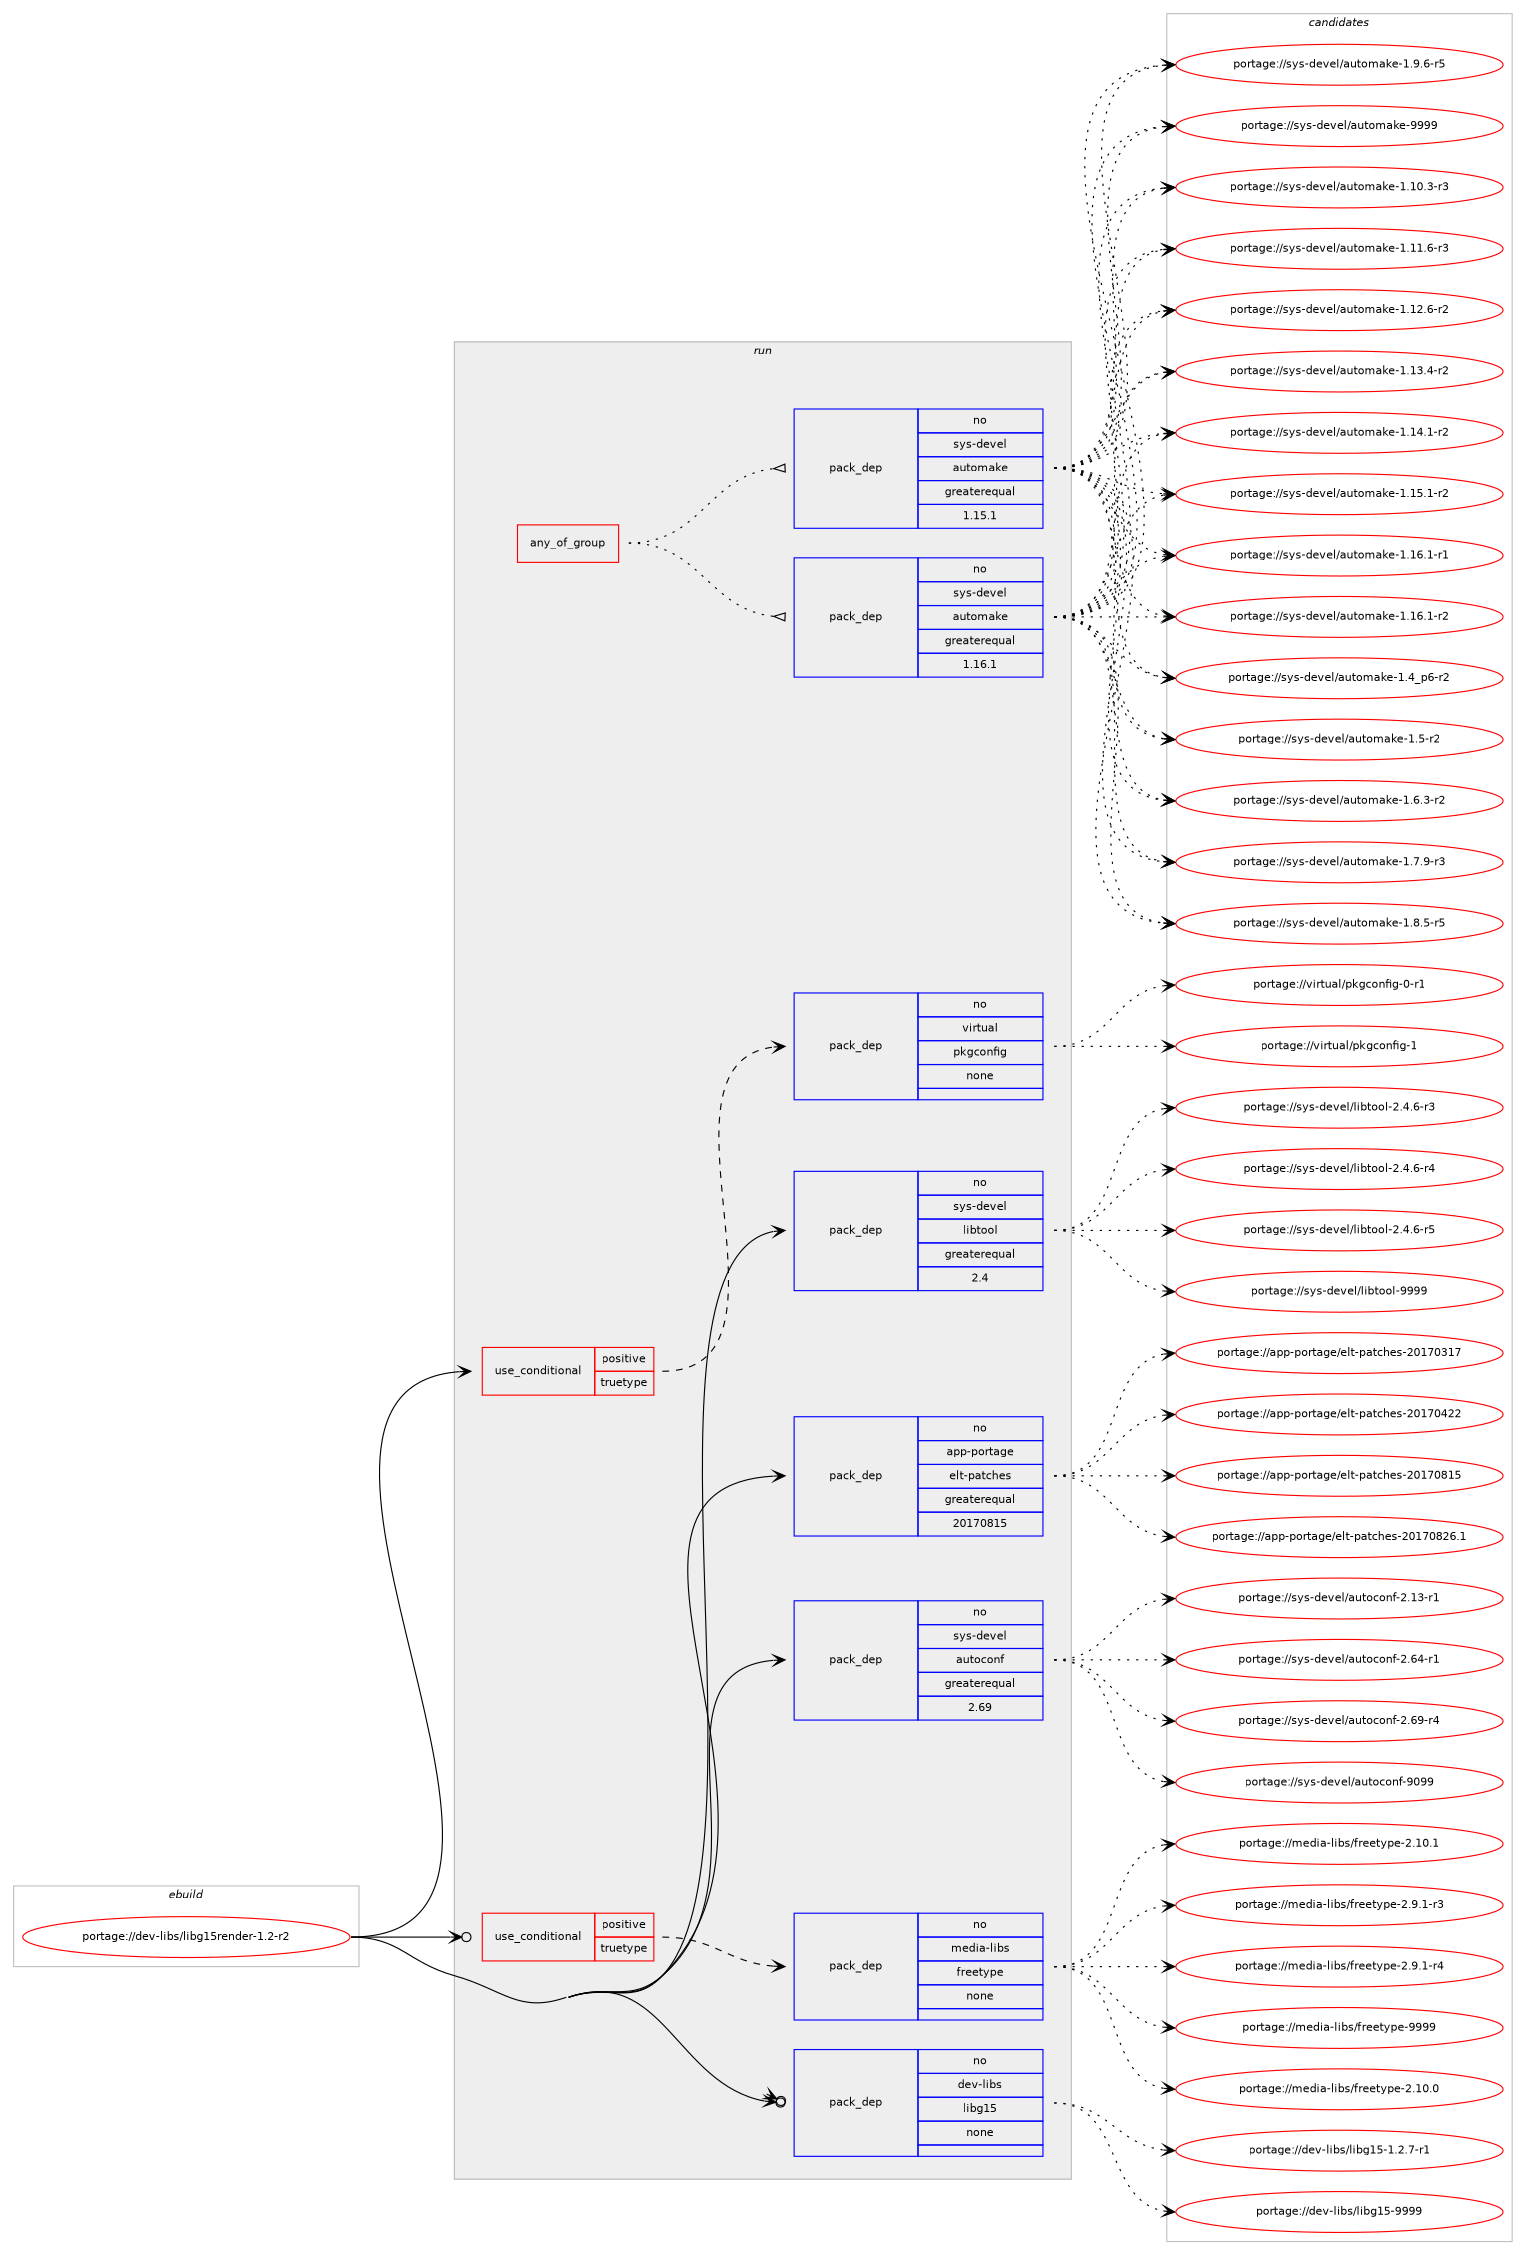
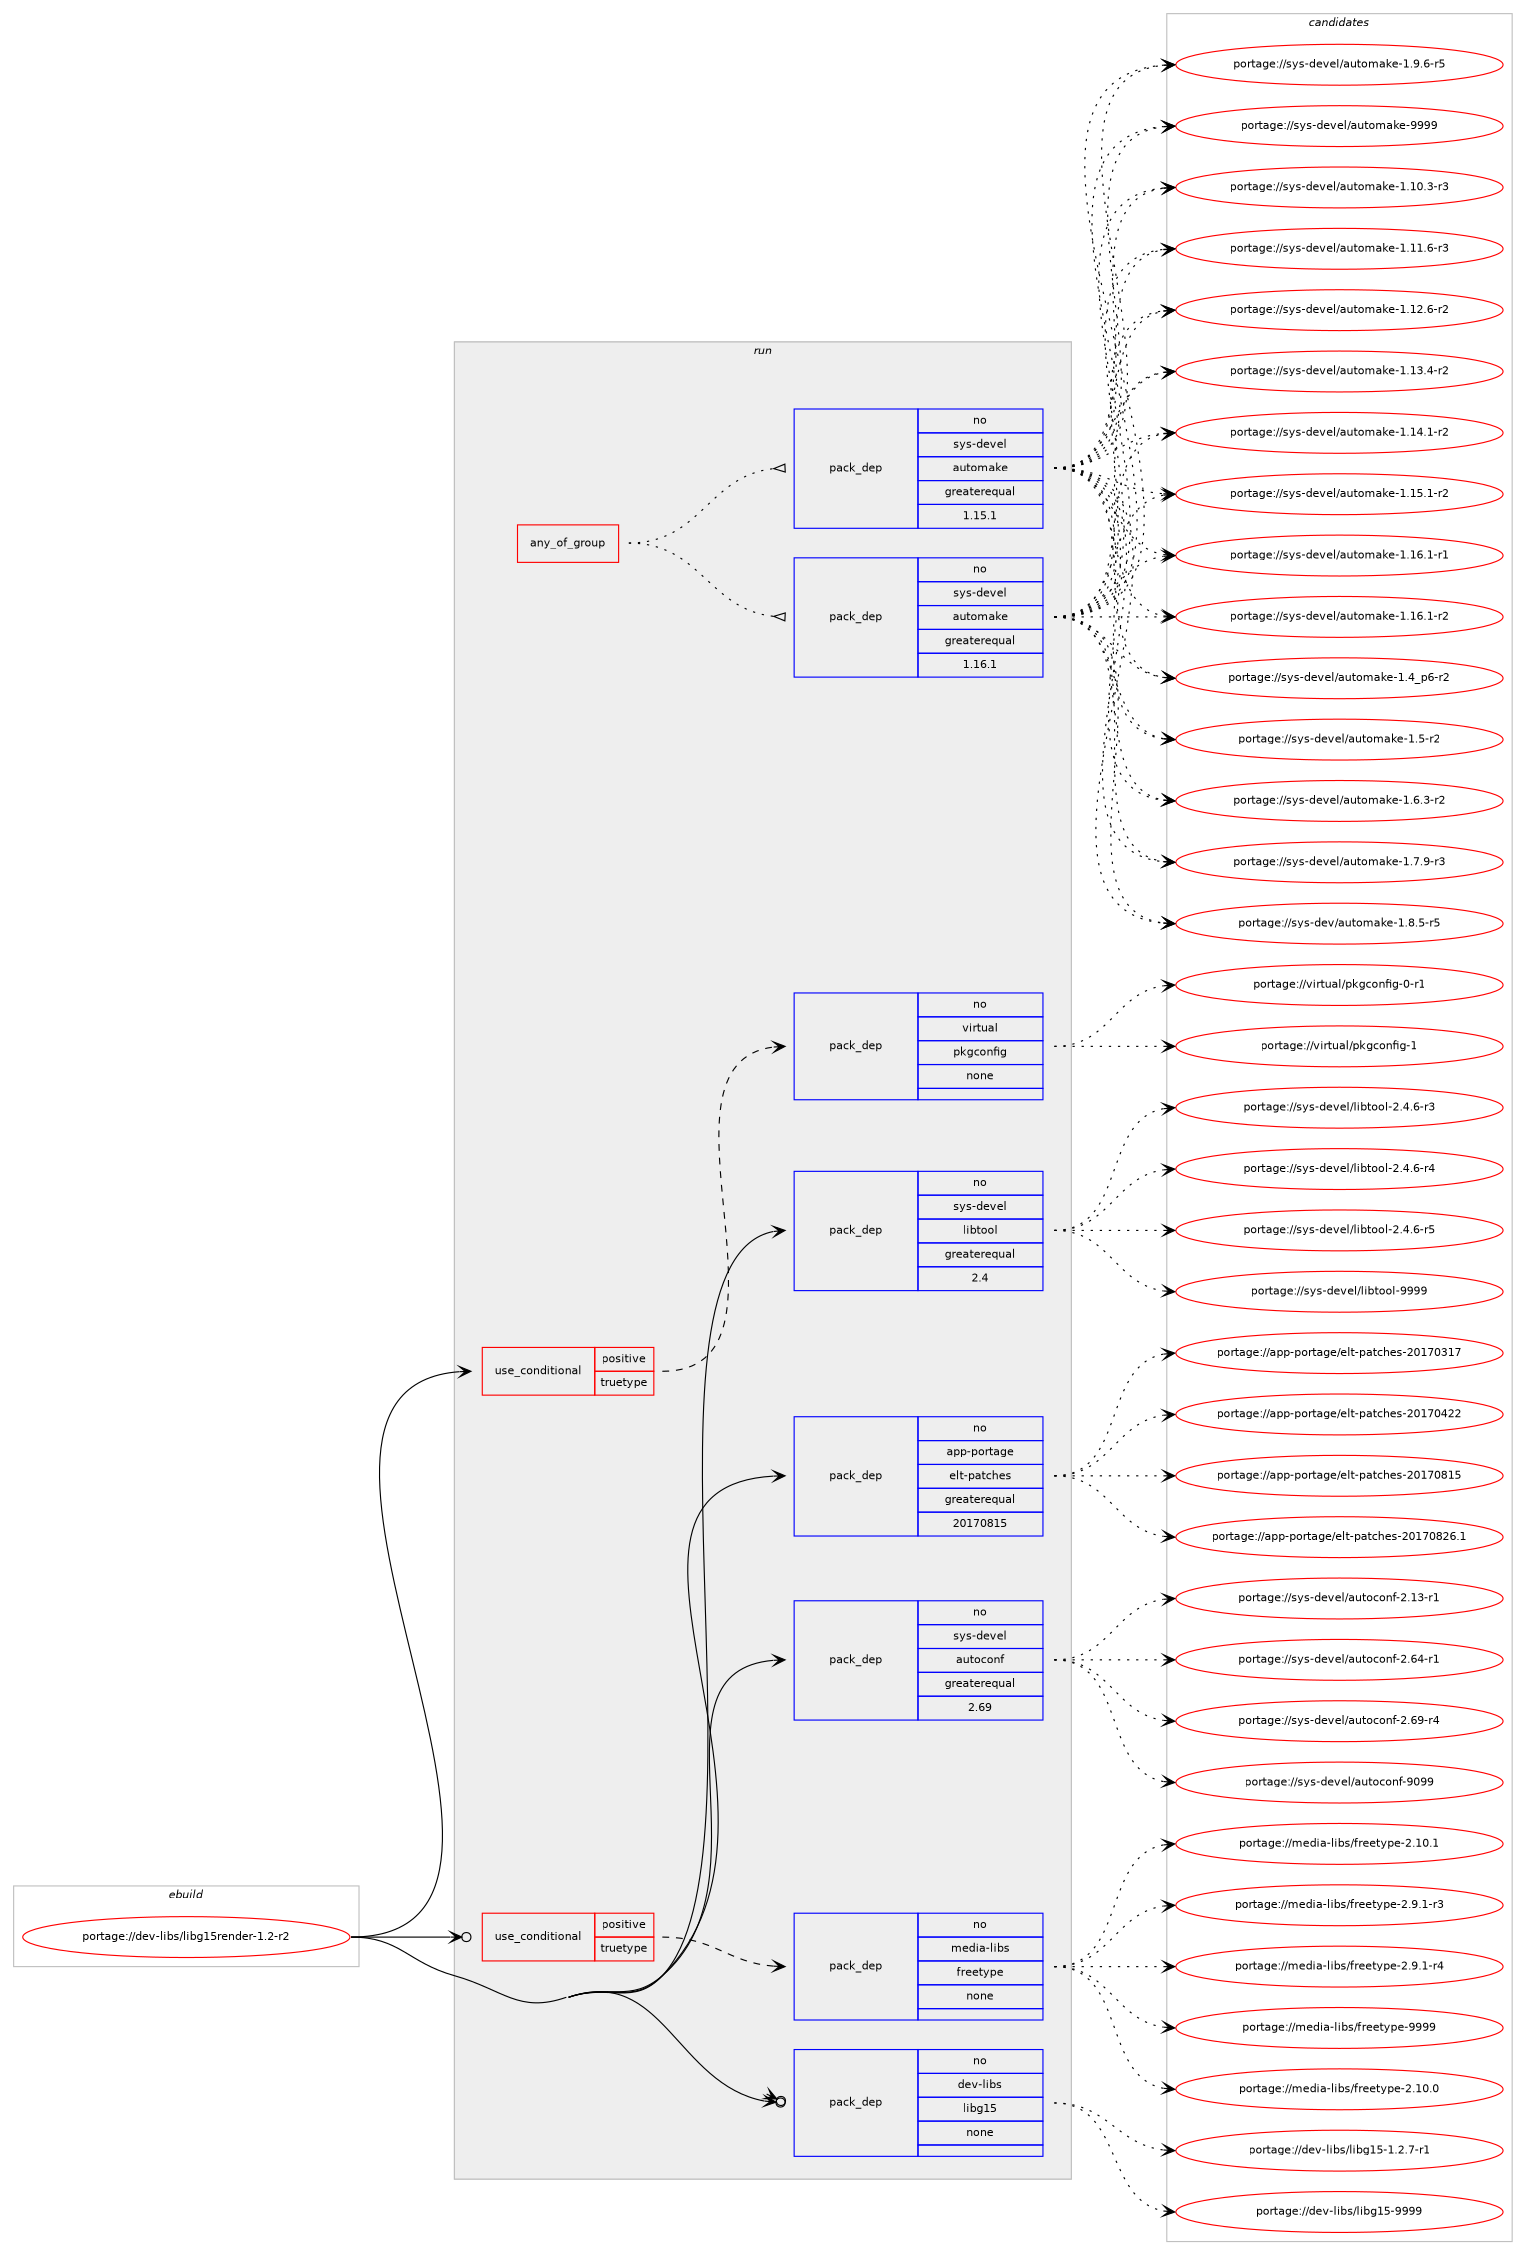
(1339, 924) -> (1339, 924)
